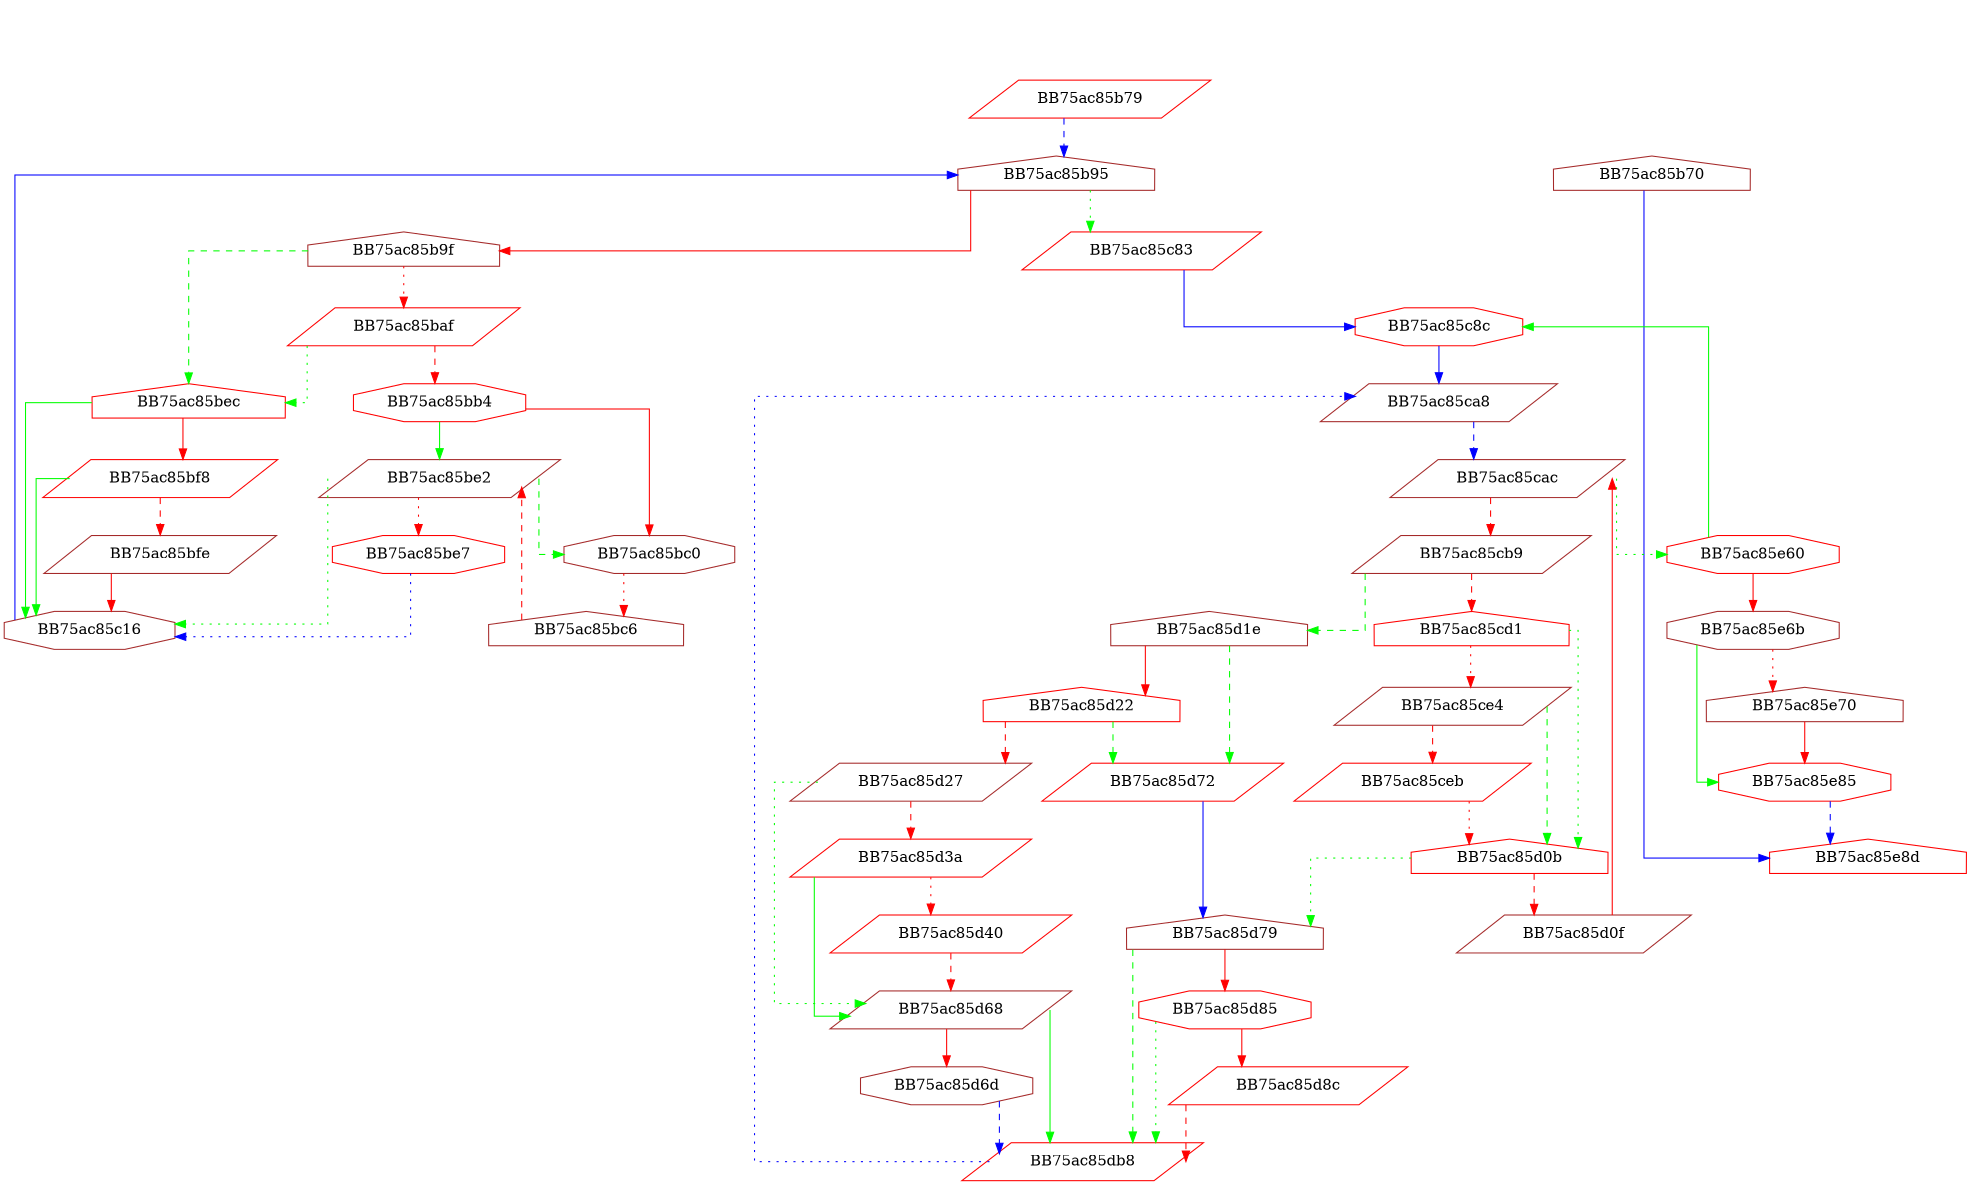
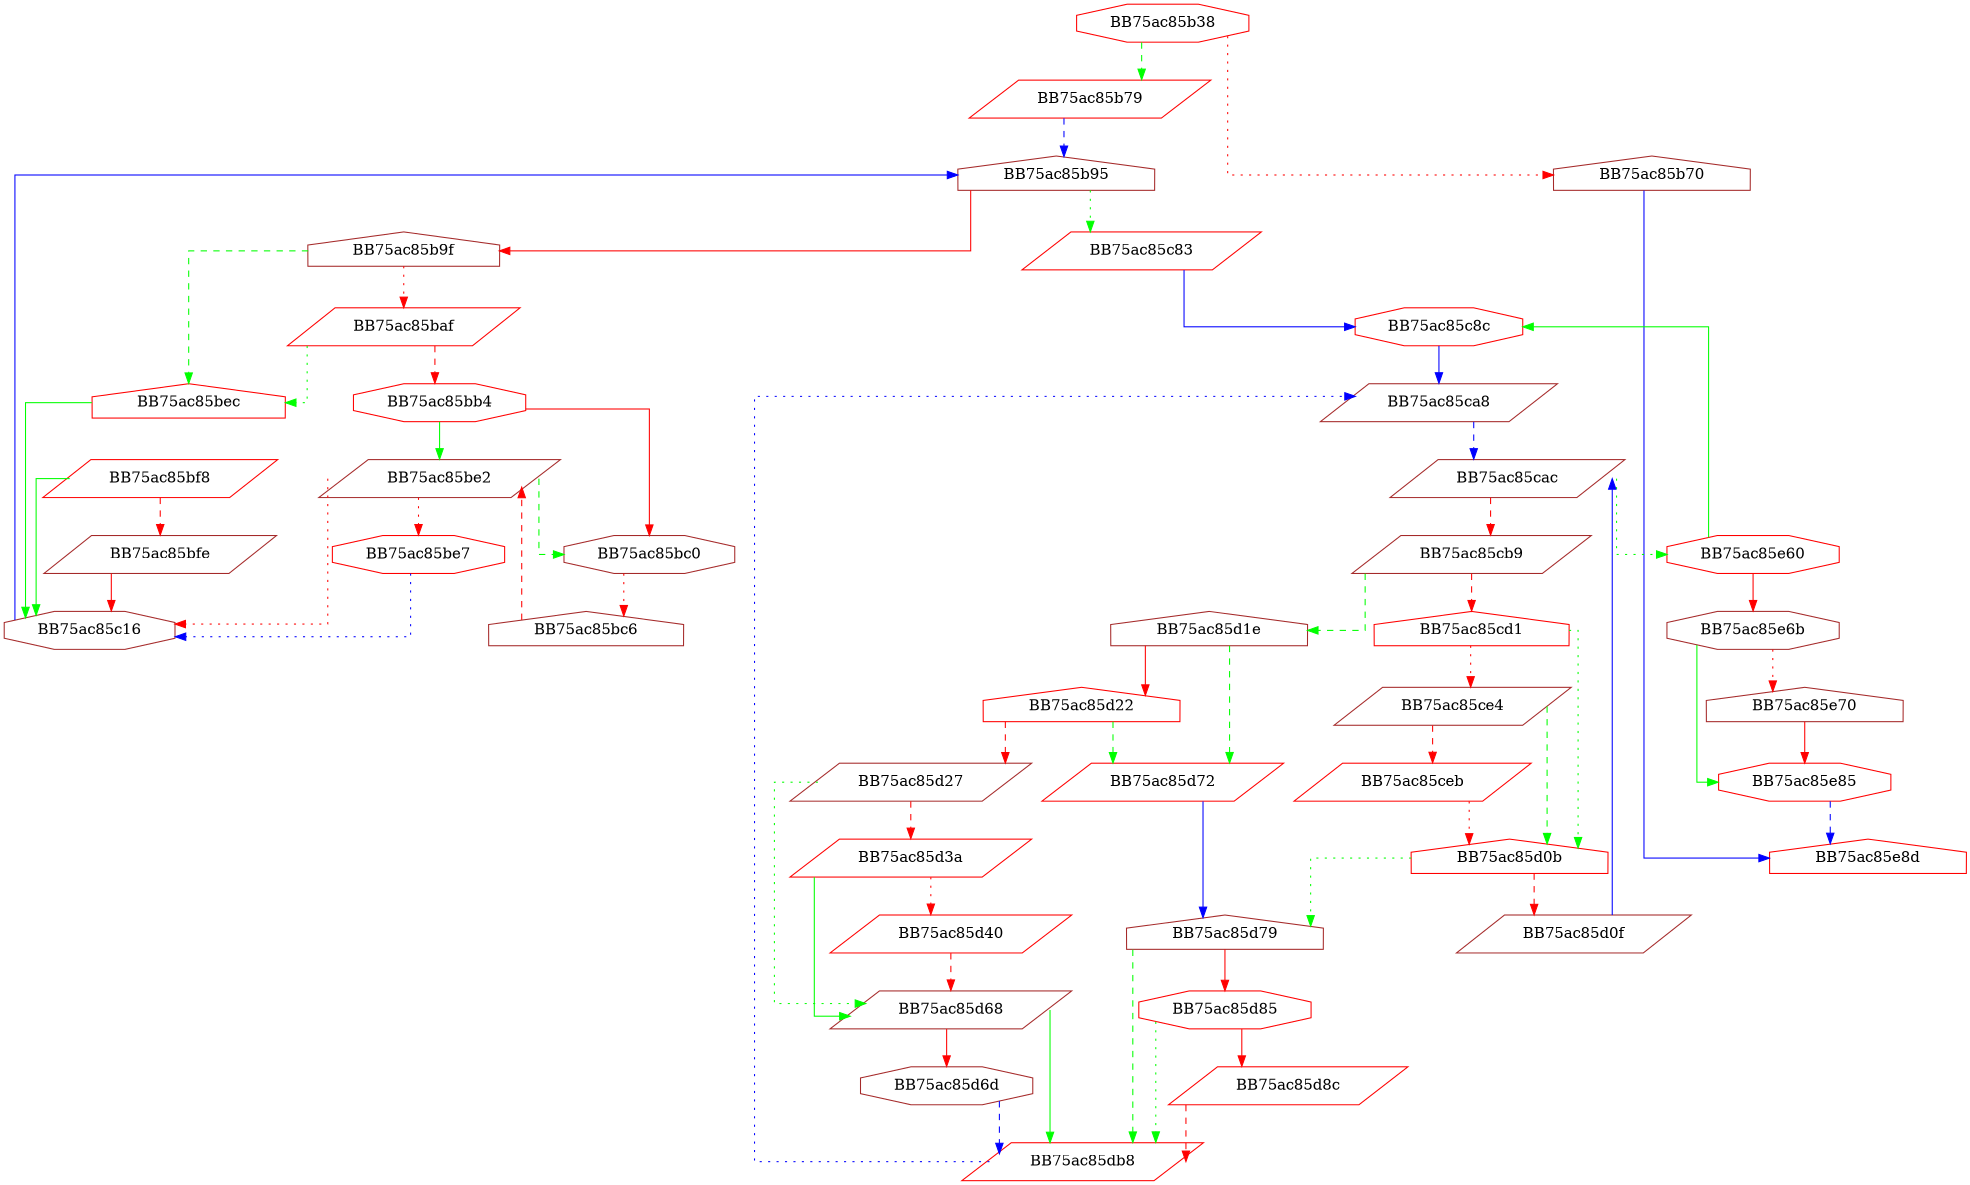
none -> (1163, 23)
(183, 433) -> none
(328, 623) -> (328, 623)
(1612, 702) -> (1612, 702)
